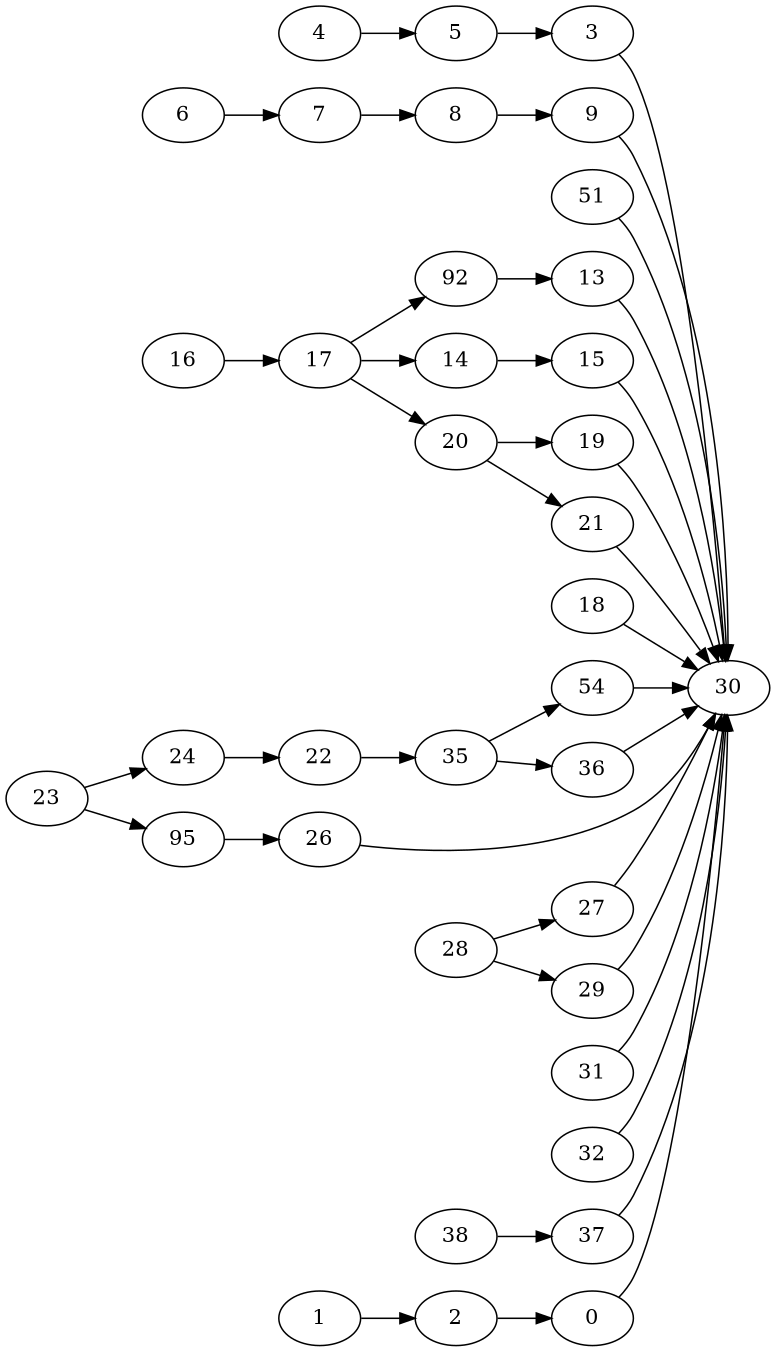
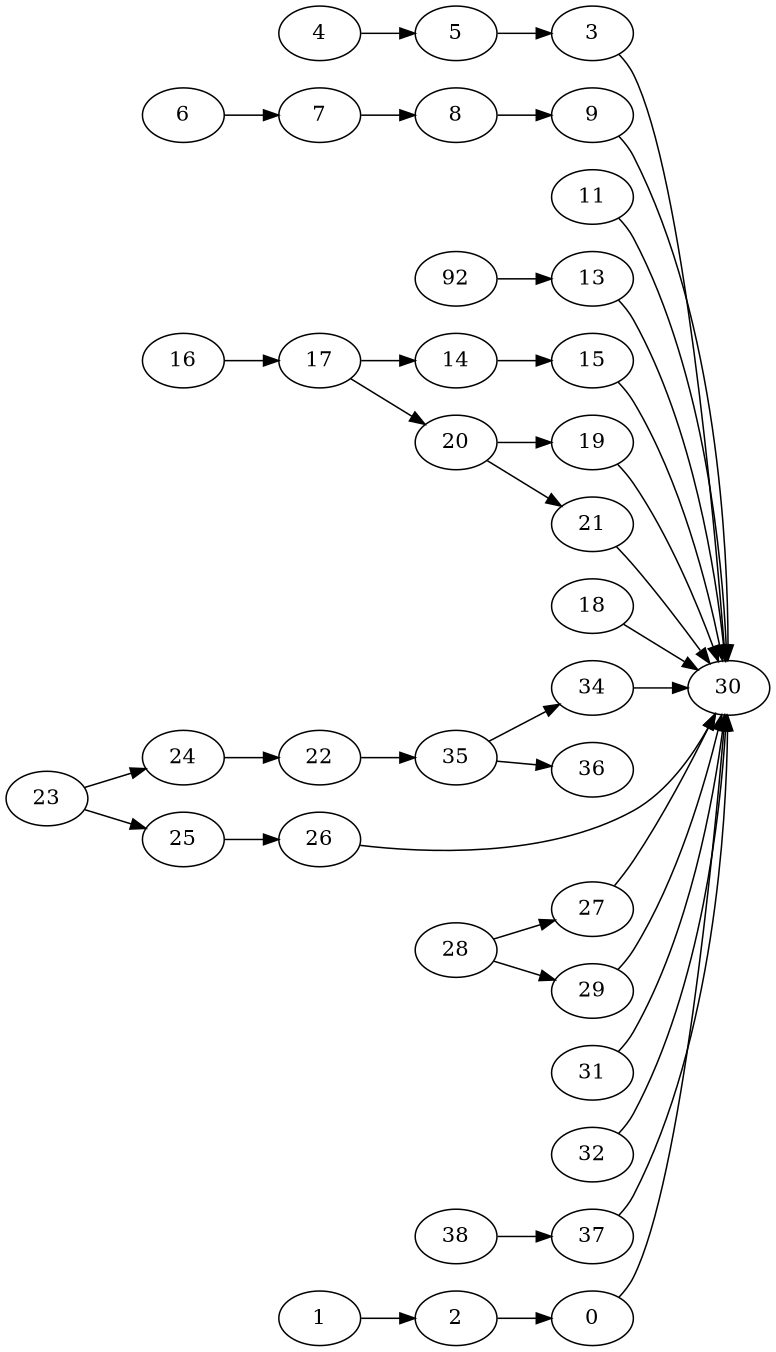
(592, 197) -> (592, 197)
(381, 324) -> none
(592, 688) -> (592, 688)
(654, 733) -> none
(183, 839) -> (183, 839)
